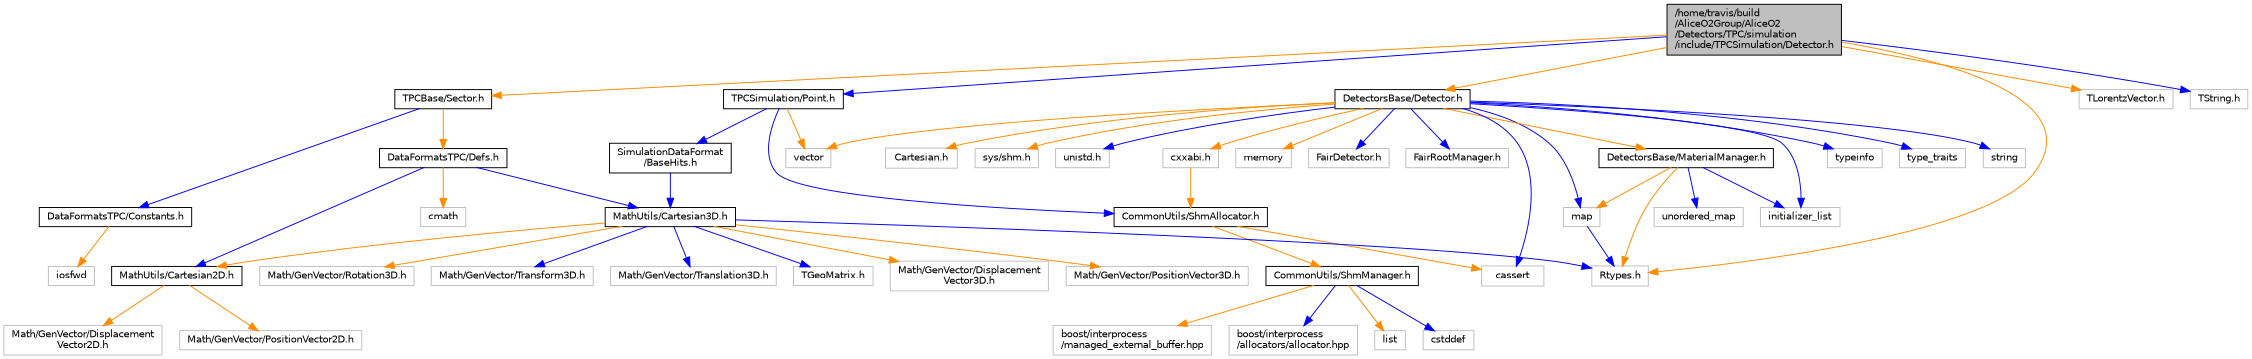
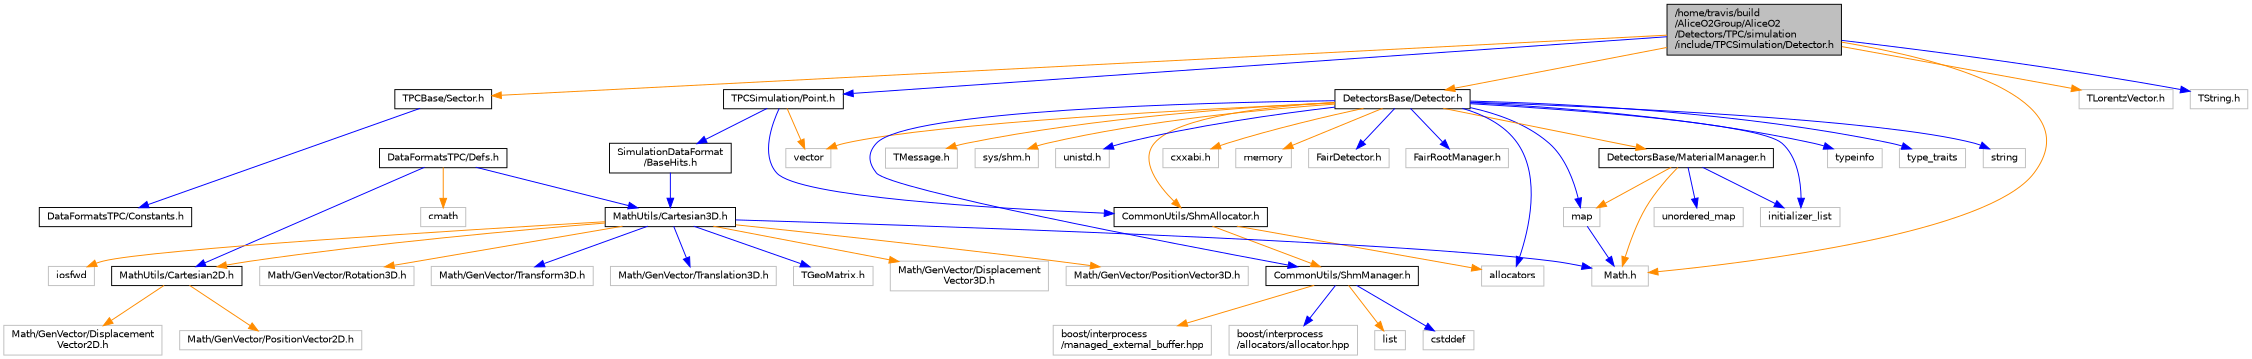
(443, 124) -> none
(921, 158) -> (921, 158)
none -> (870, 161)
(1191, 183) -> (1153, 146)
(96, 243) -> (350, 238)
(1513, 276) -> (1513, 276)
(1620, 276) -> (1620, 276)
